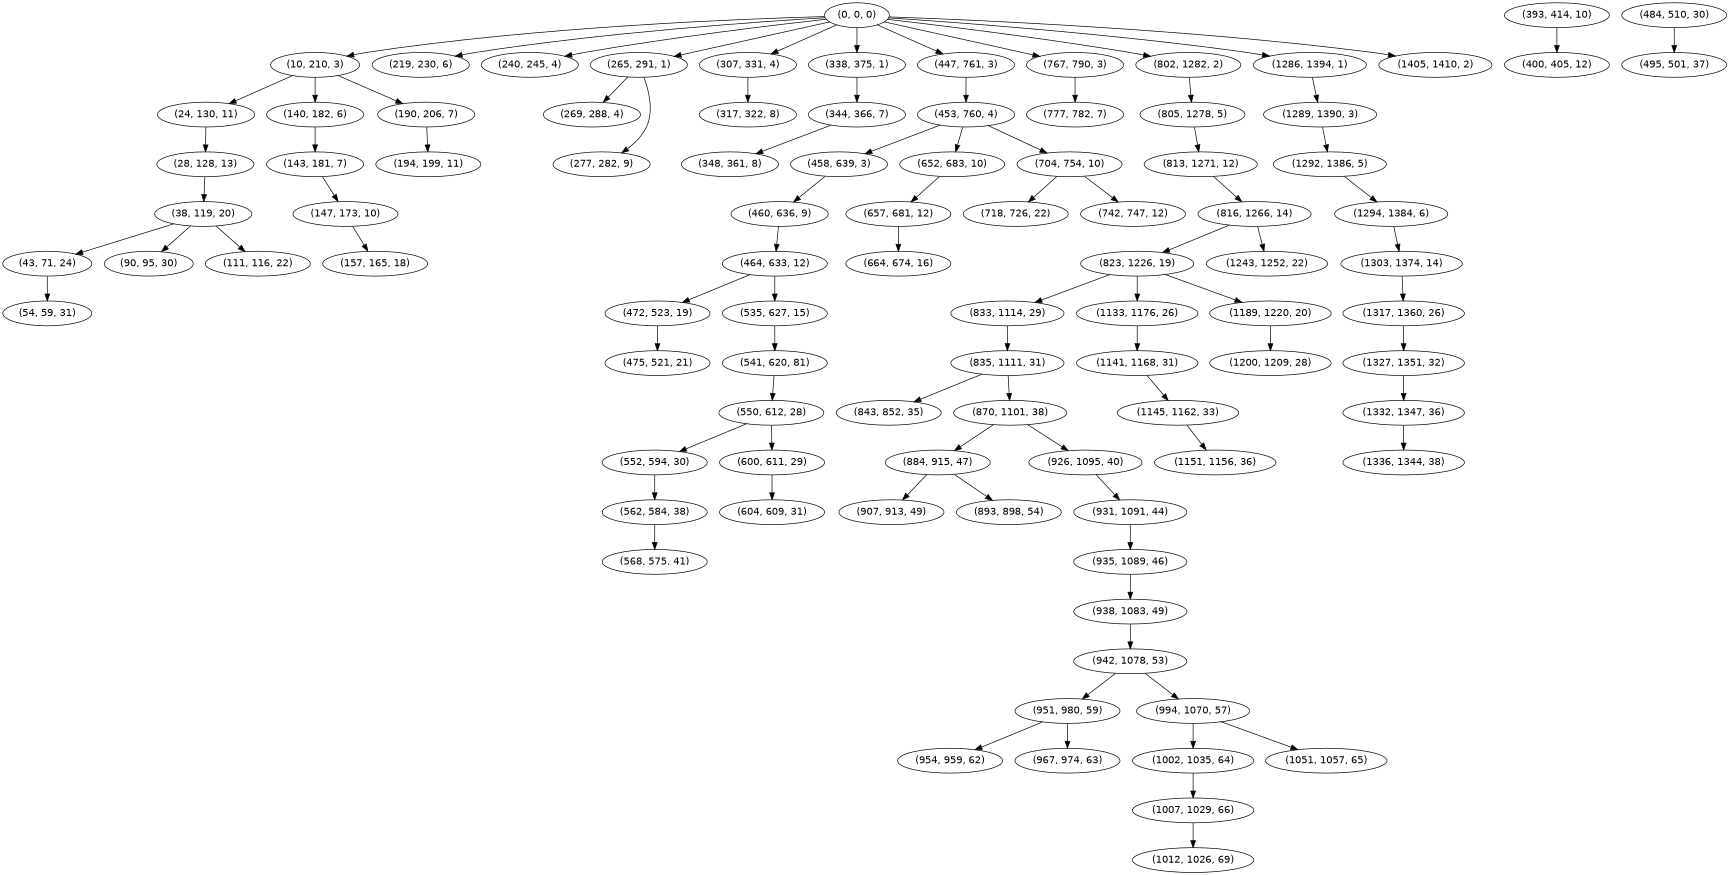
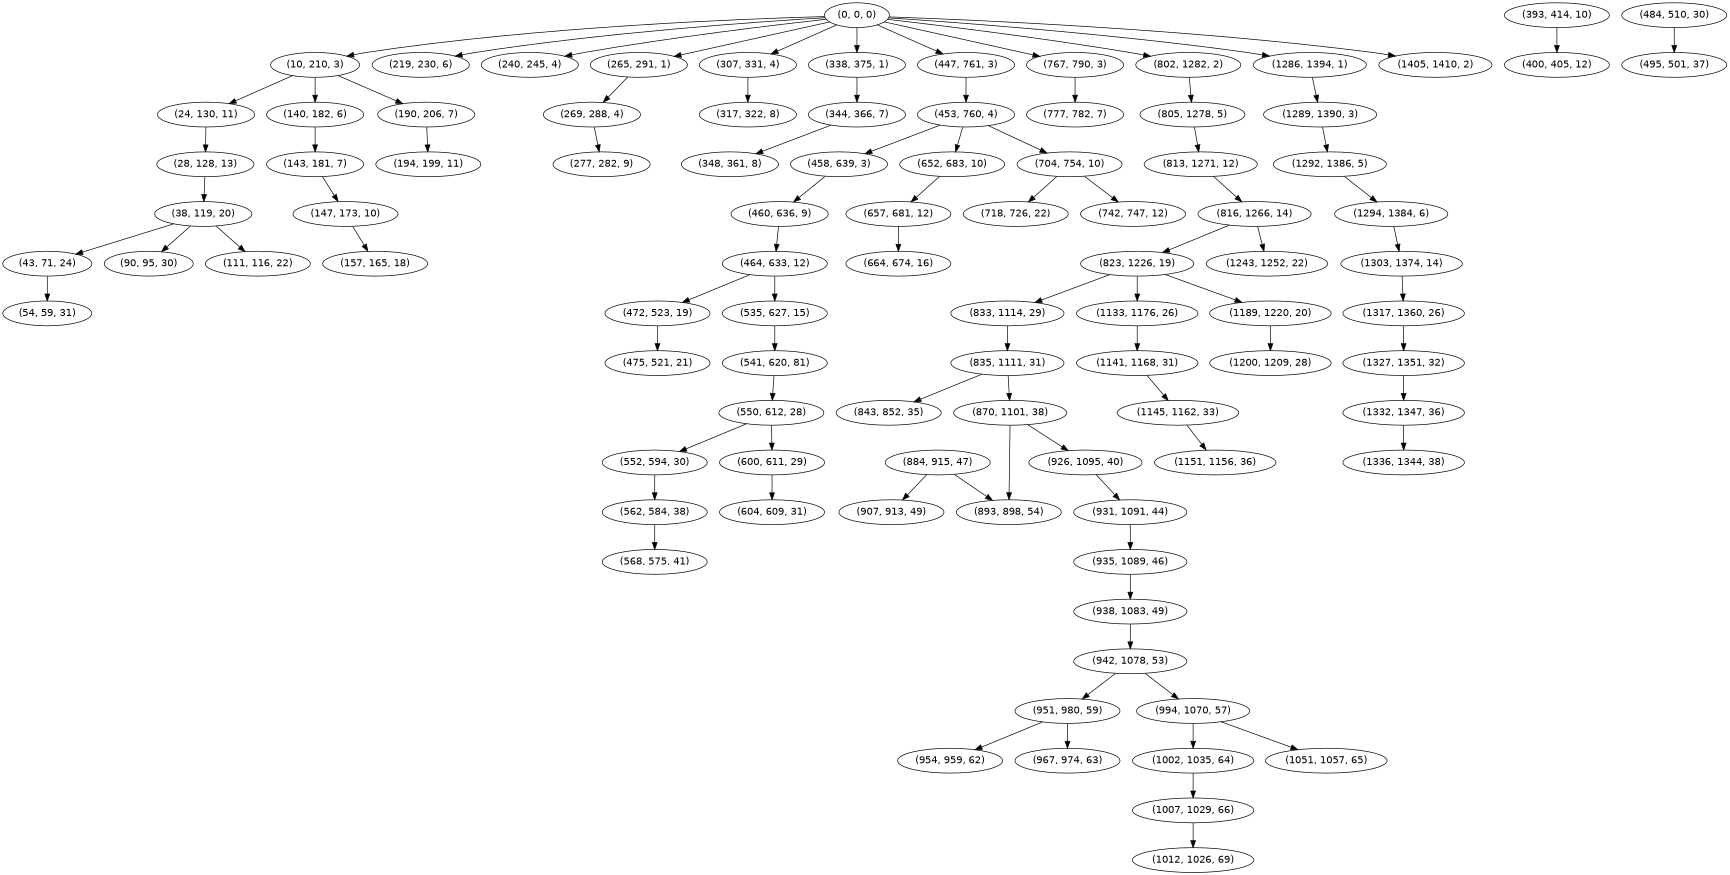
(650, 117) -> (596, 136)
(977, 436) -> (1010, 459)
